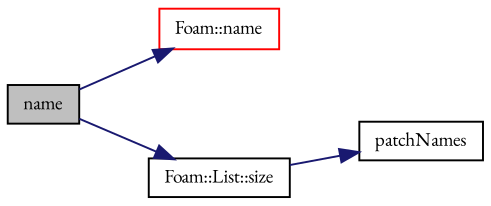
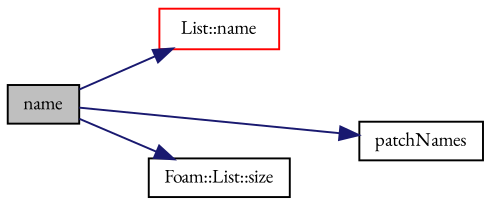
(219, 29) -> (219, 29)
(315, 160) -> (209, 120)
